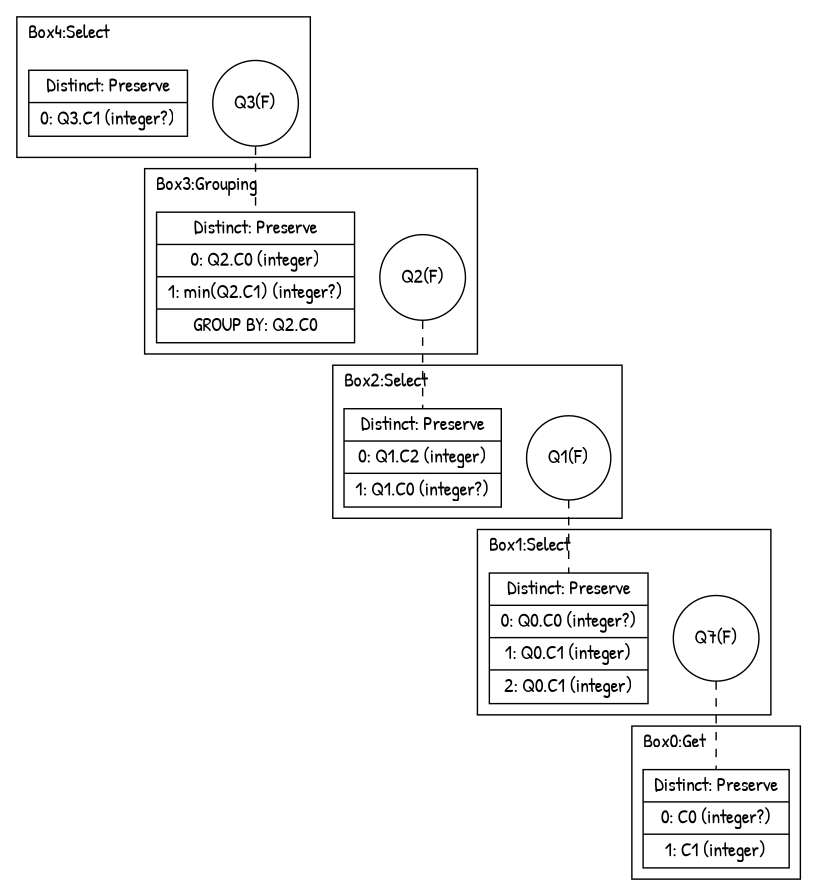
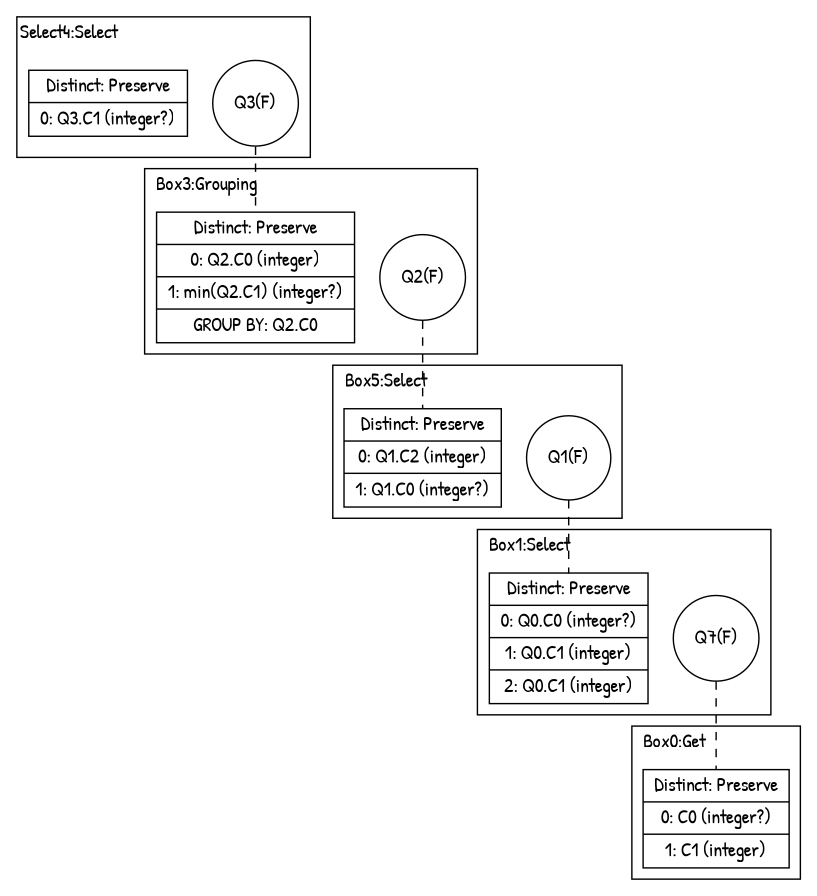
(69, 33) -> (69, 33)
(386, 381) -> (386, 381)
